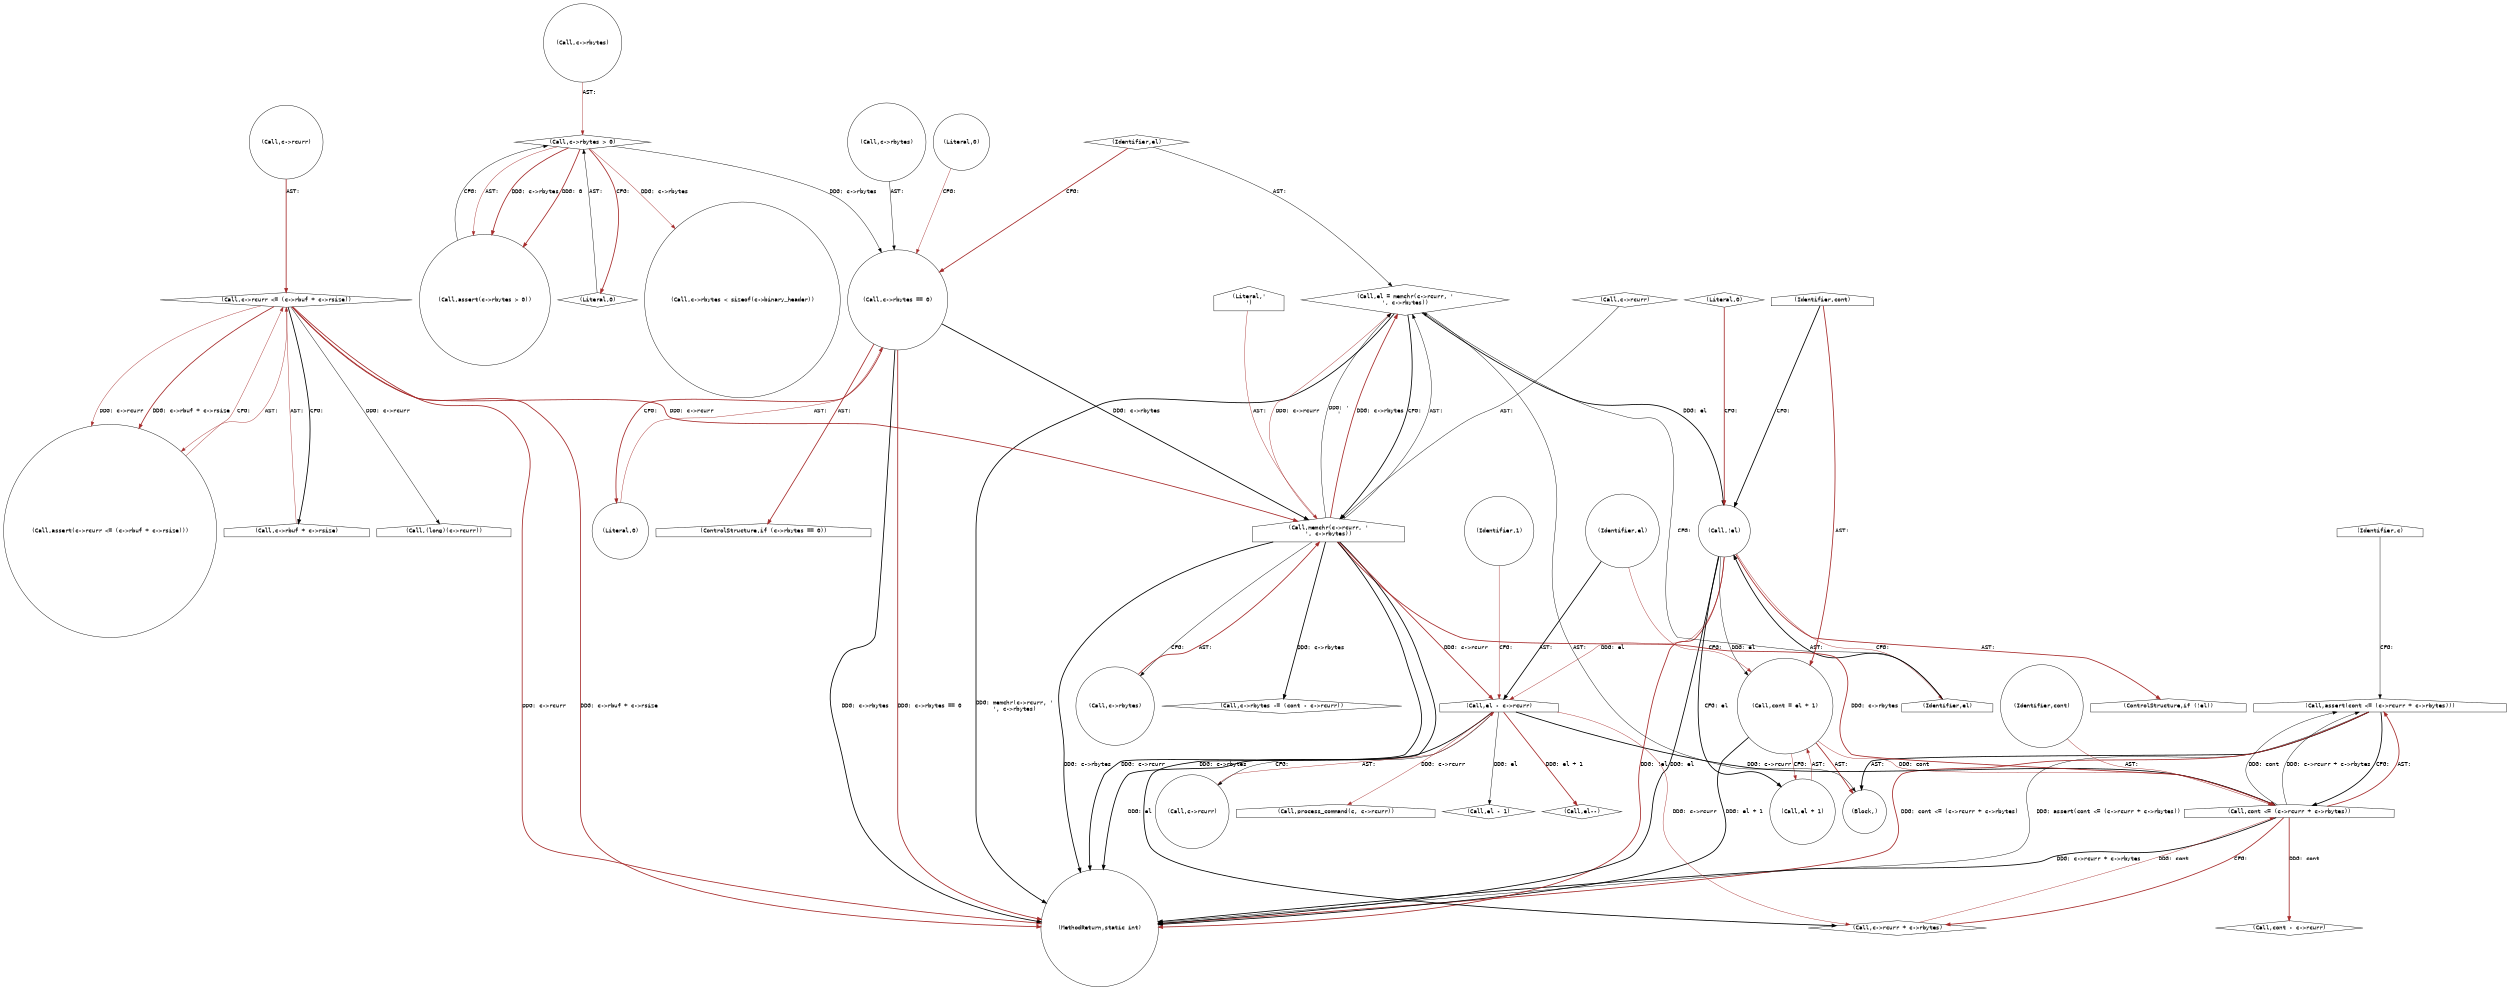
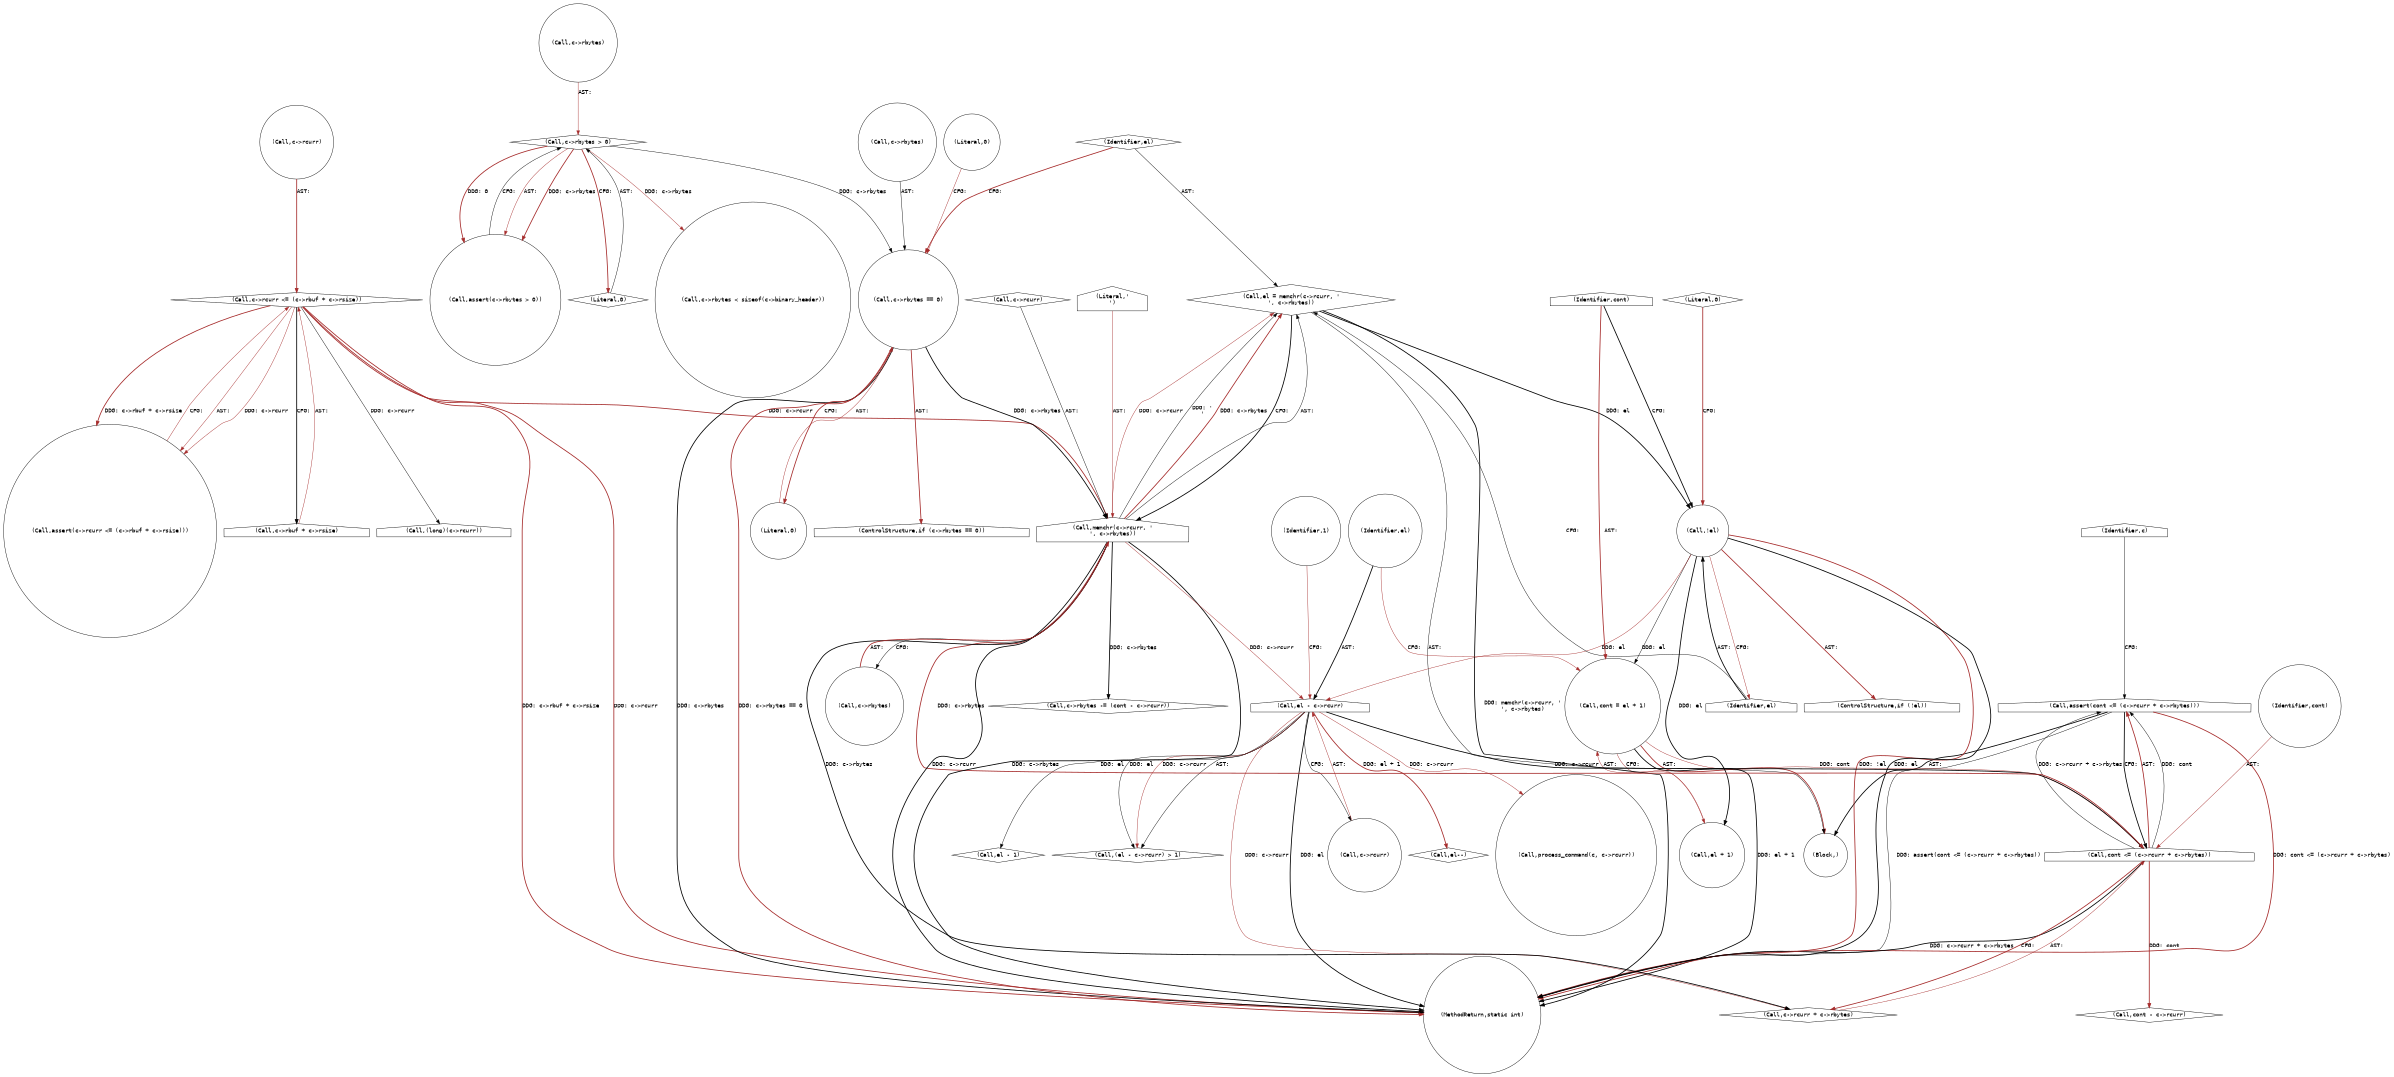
(1414, 619) -> (1214, 618)
(1716, 706) -> (1691, 706)
(1336, 812) -> (1576, 855)
none -> (1138, 855)
(2174, 859) -> (2058, 946)
